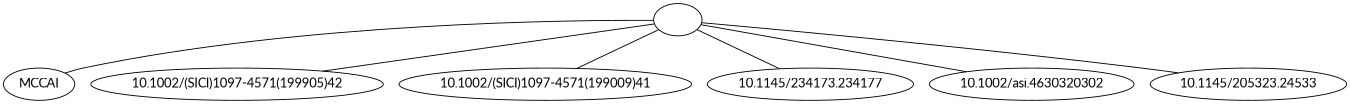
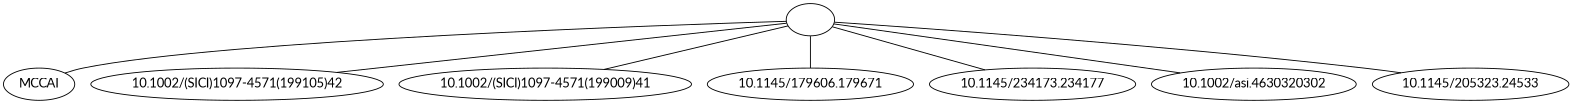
(237, 84) -> (237, 84)
none -> (810, 84)
